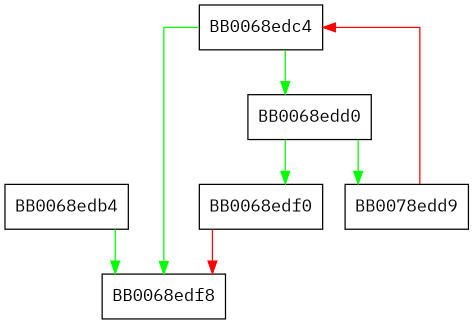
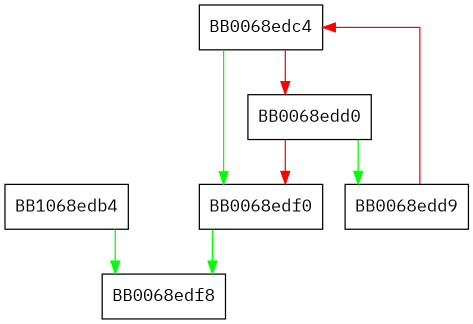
(285, 66) -> (285, 66)
(164, 127) -> (224, 111)
(285, 156) -> (285, 156)
(67, 207) -> (67, 207)
(407, 207) -> (407, 207)
(212, 245) -> (212, 245)
